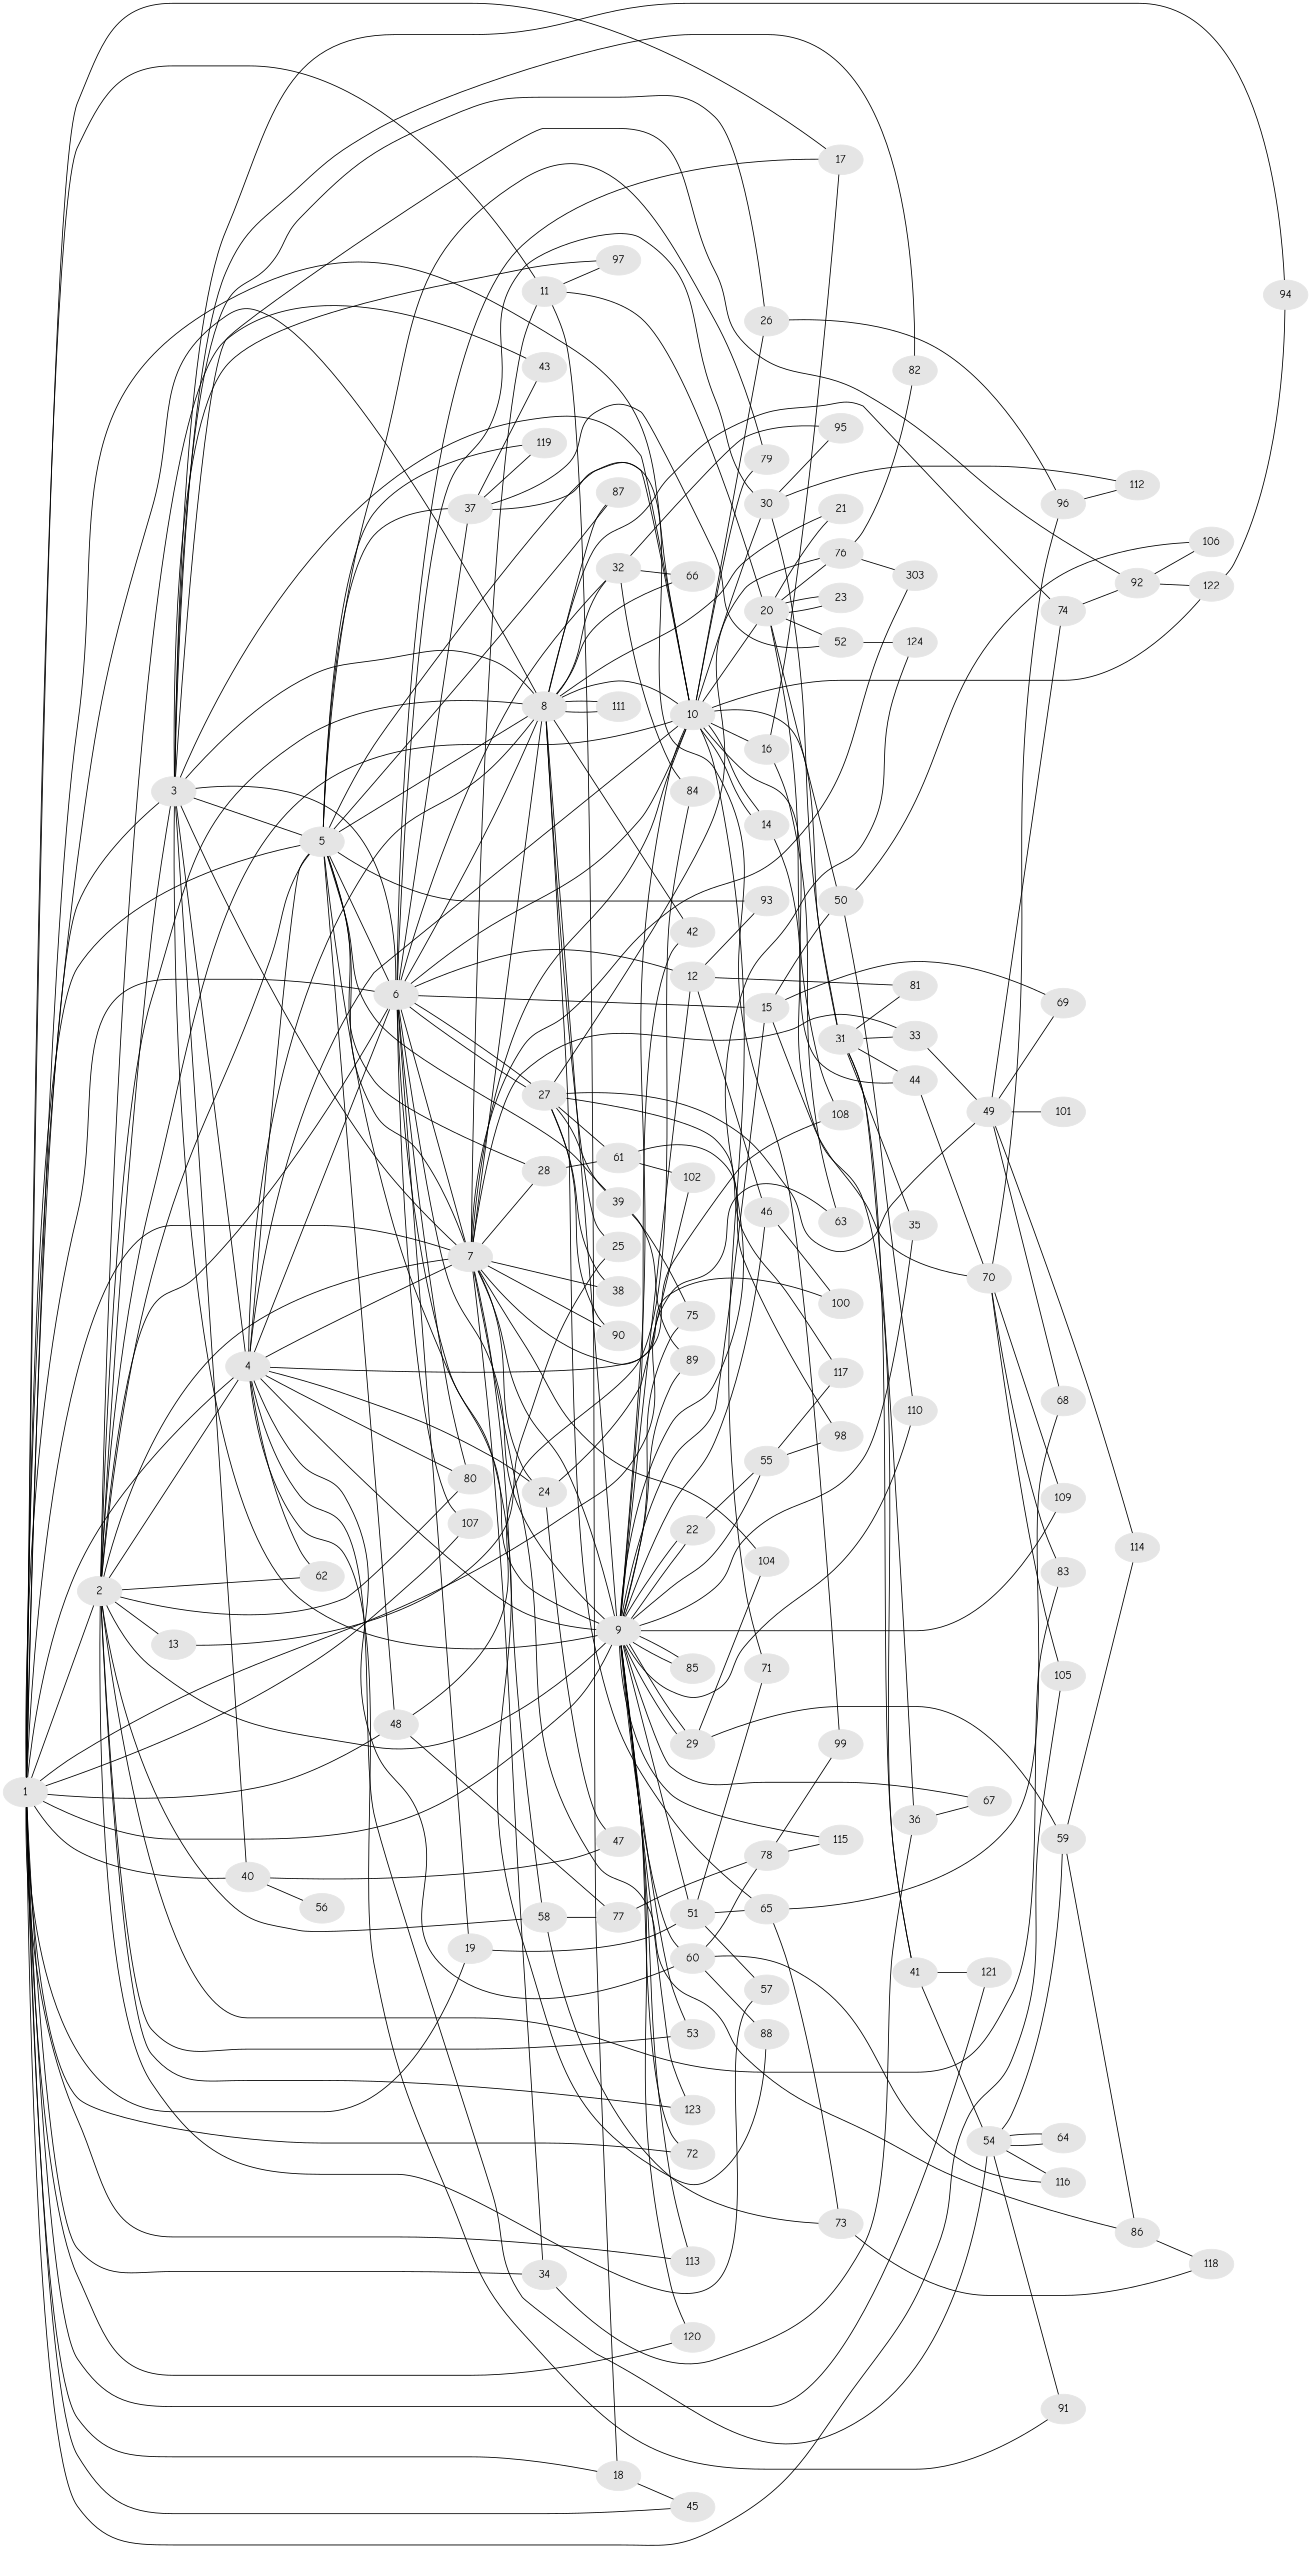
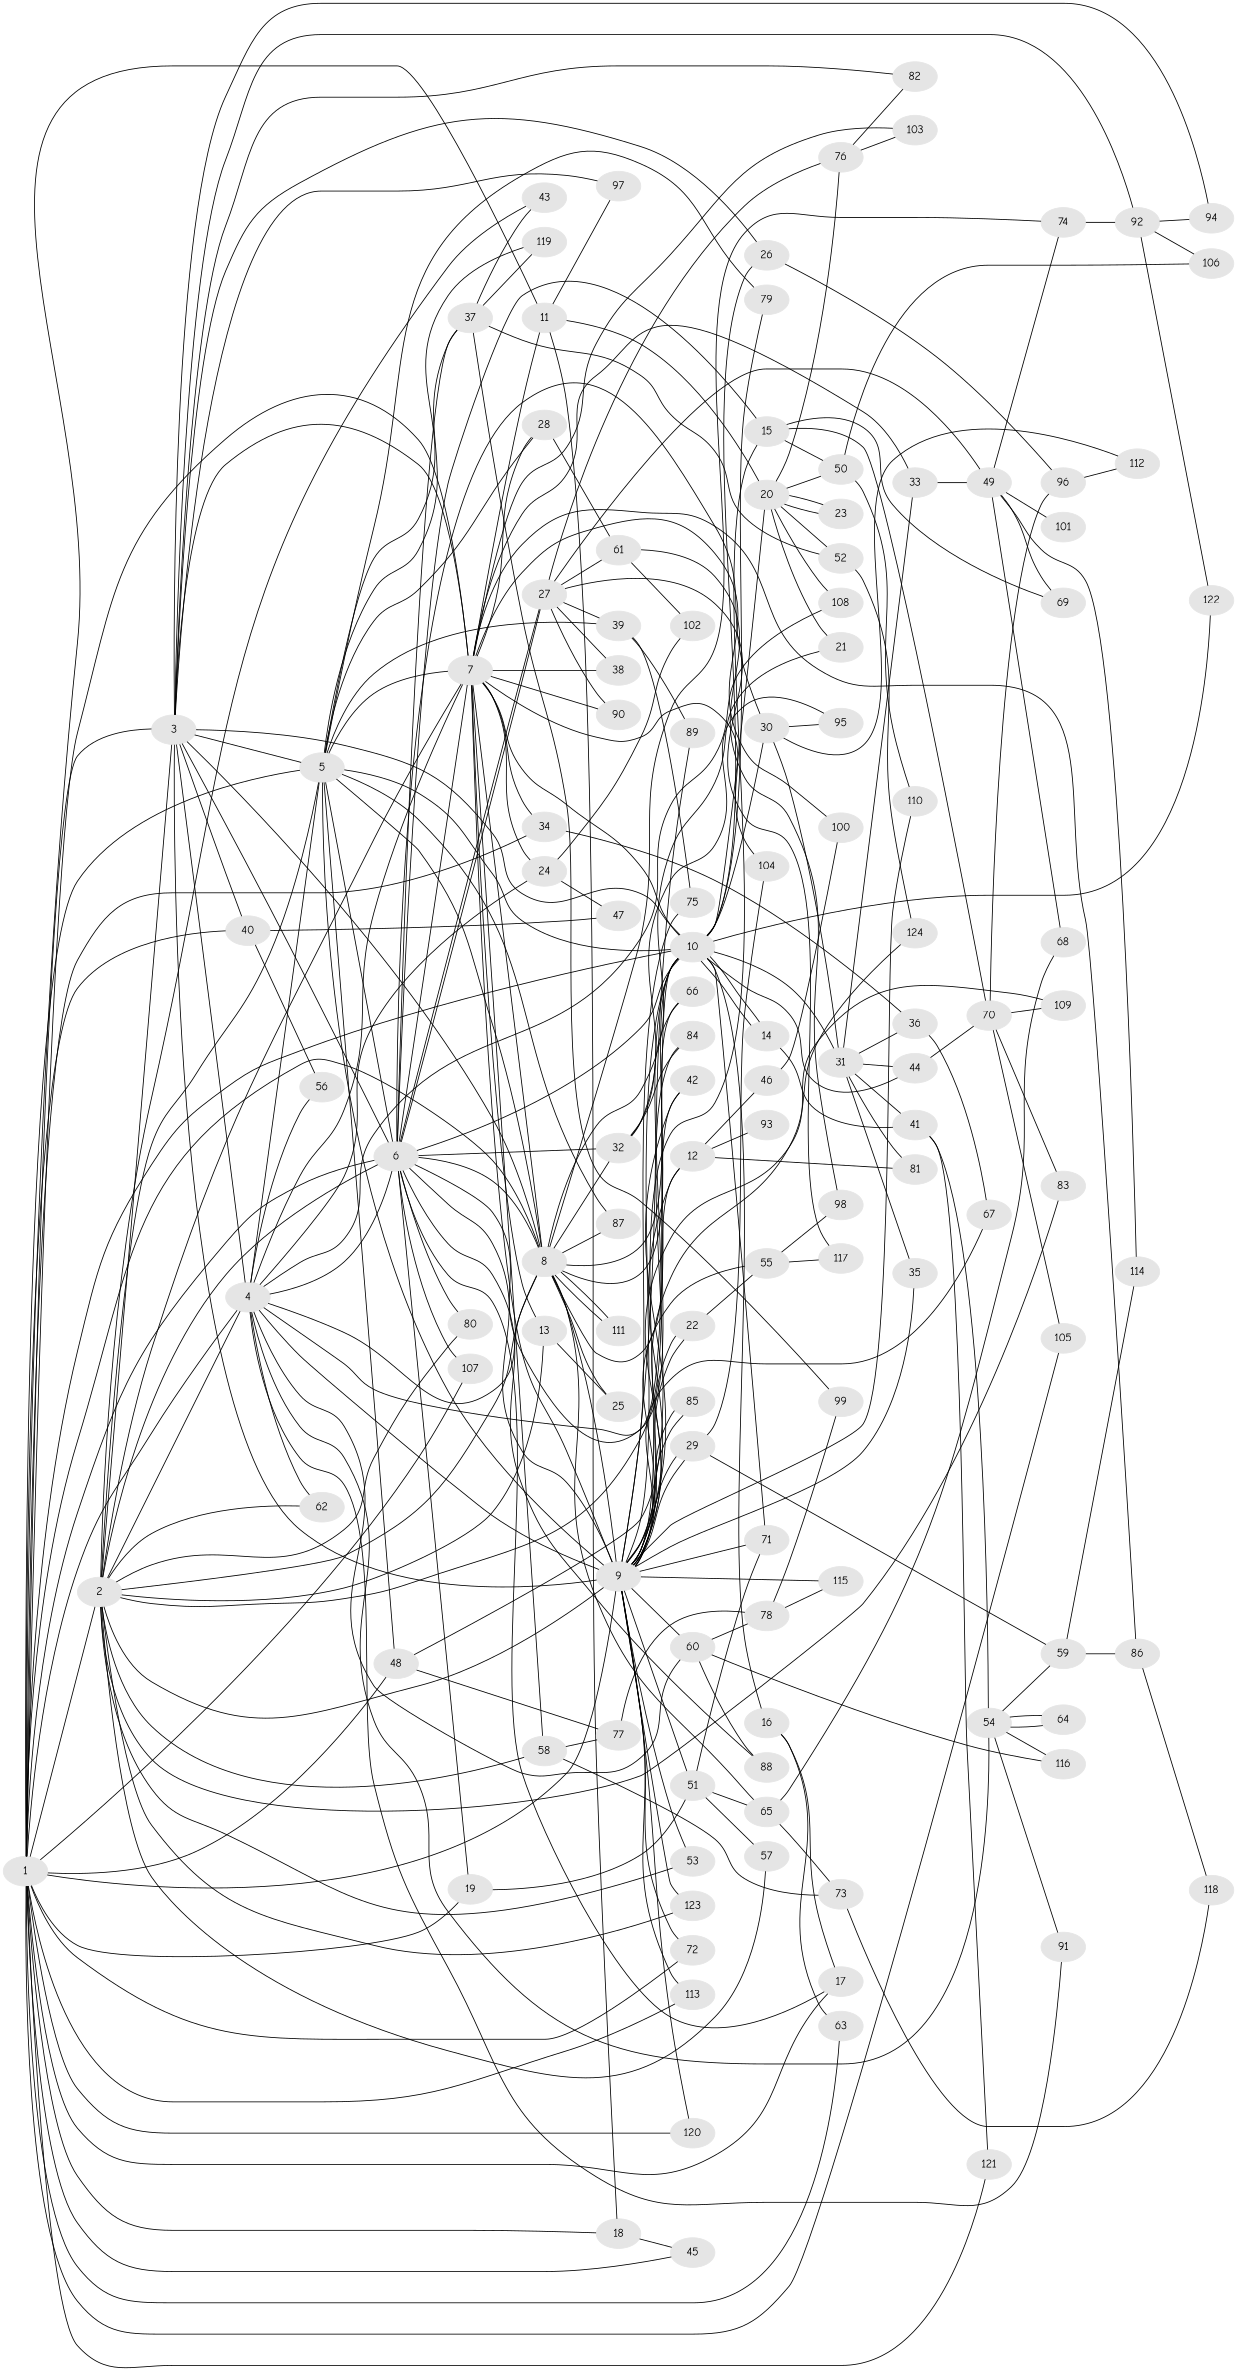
(1272, 446) -> (1174, 220)
(915, 576) -> (915, 130)
(546, 901) -> none
none -> (489, 1003)
(359, 1424) -> (271, 1188)
(719, 1431) -> (693, 1558)
